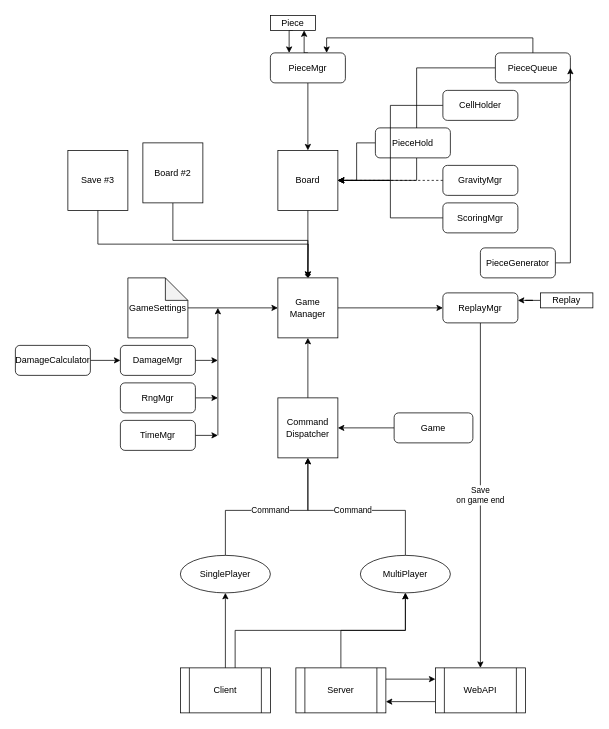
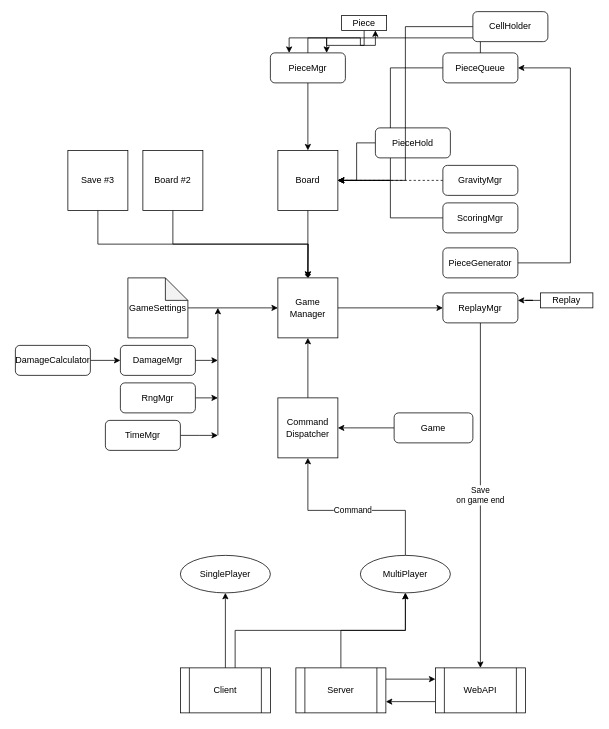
(293, 23) -> (364, 23)
(533, 68) -> (480, 68)
(480, 105) -> (510, 27)
(173, 173) -> (173, 180)
(518, 263) -> (480, 263)
(158, 435) -> (143, 435)
(242, 510) -> none
